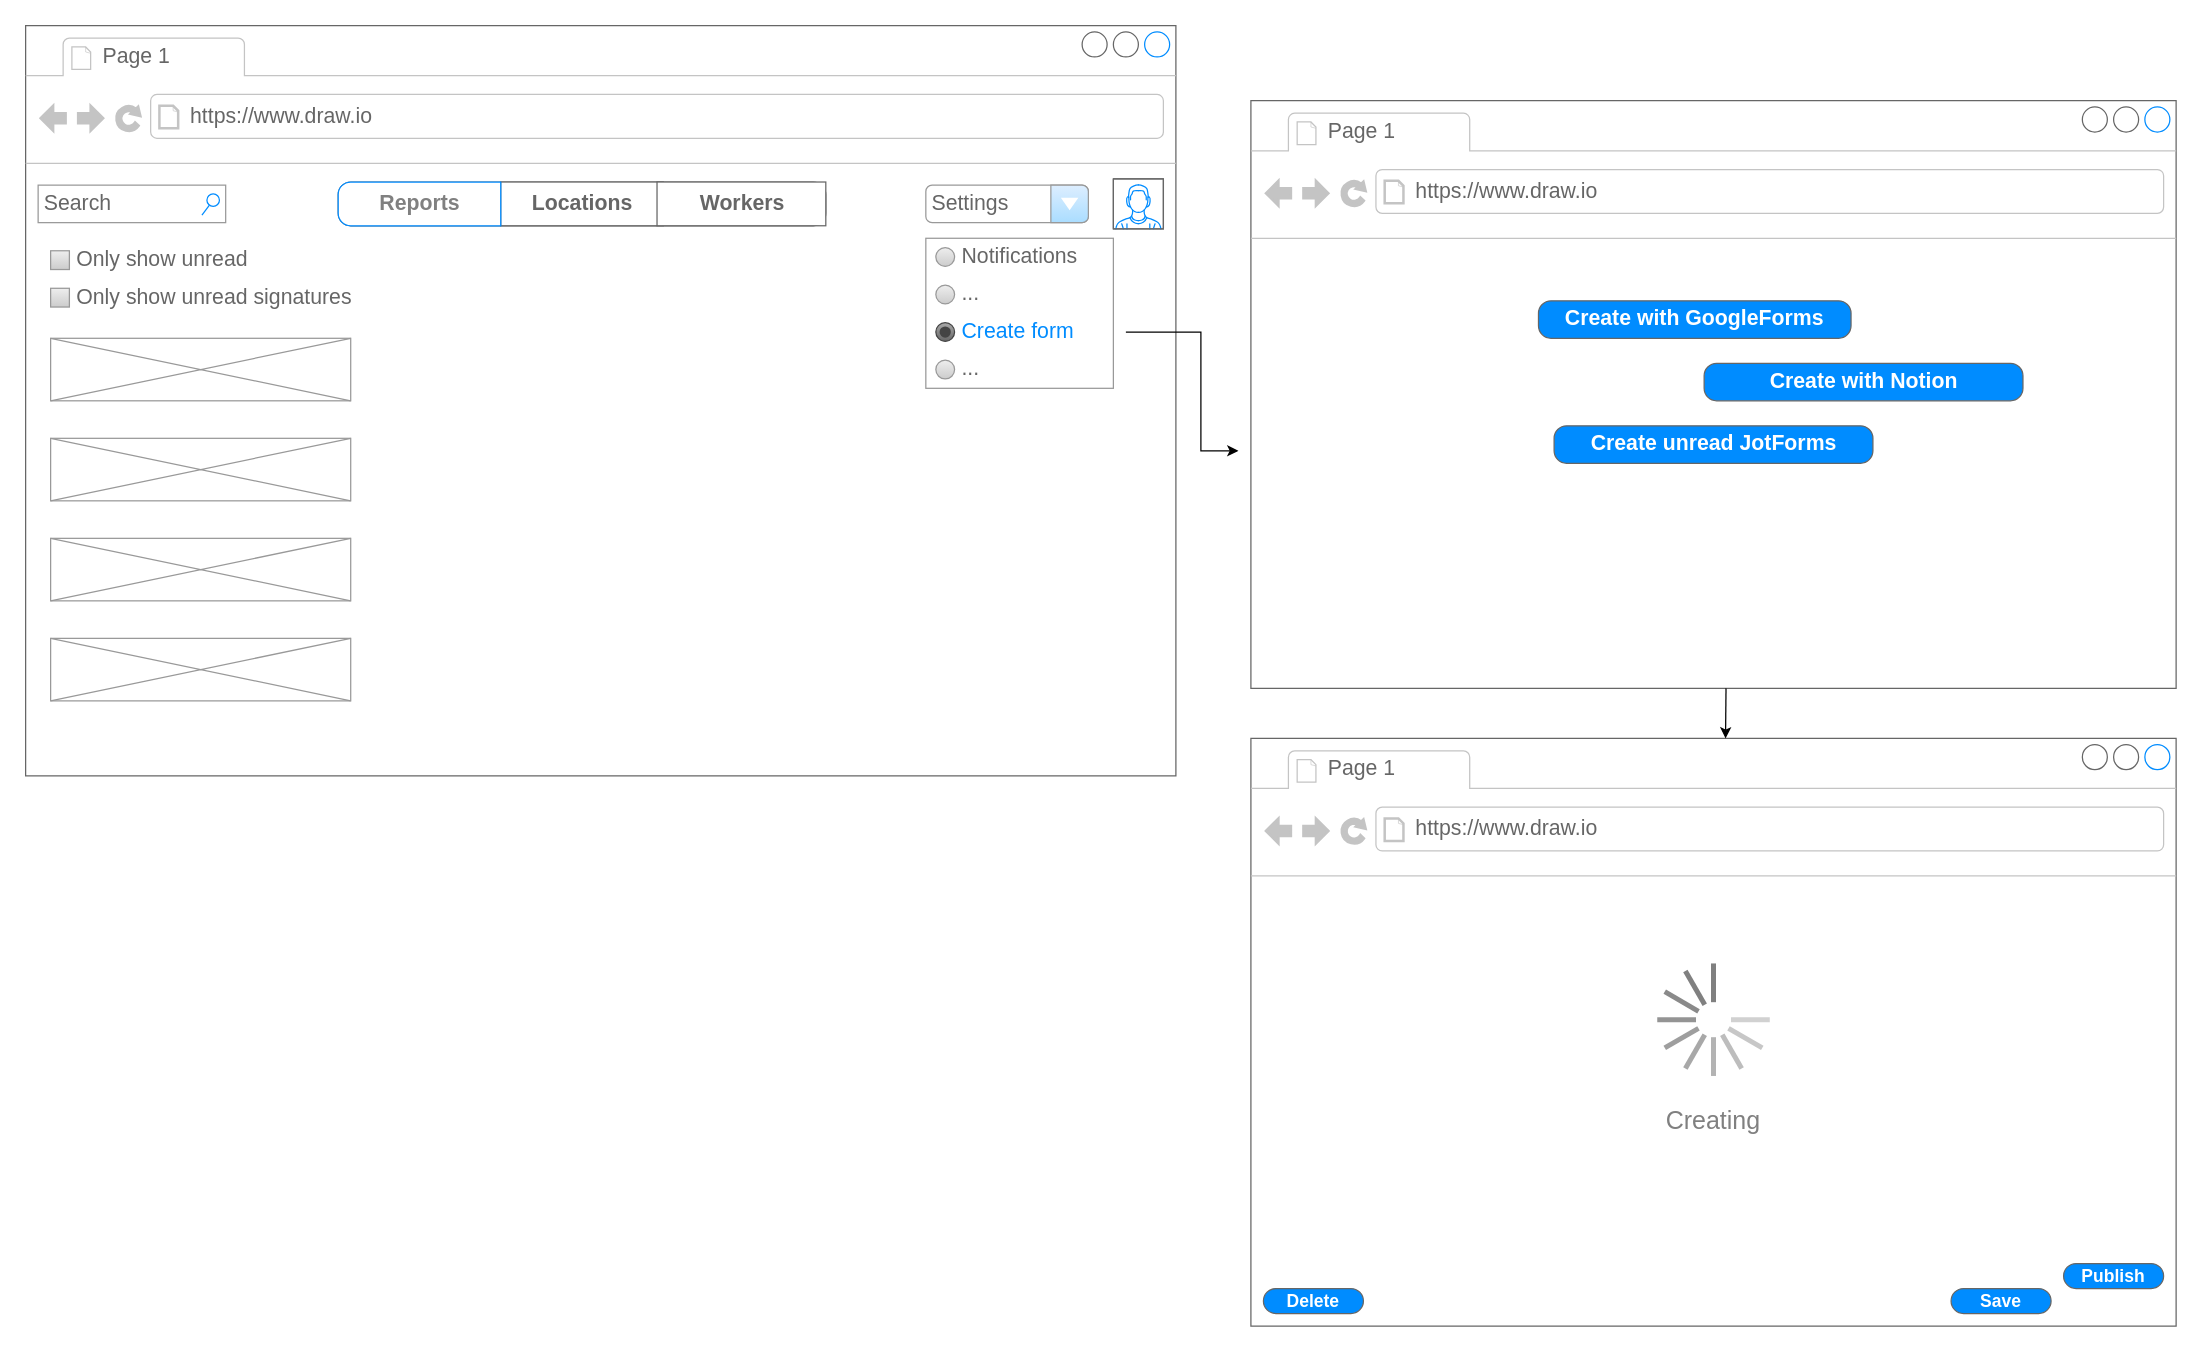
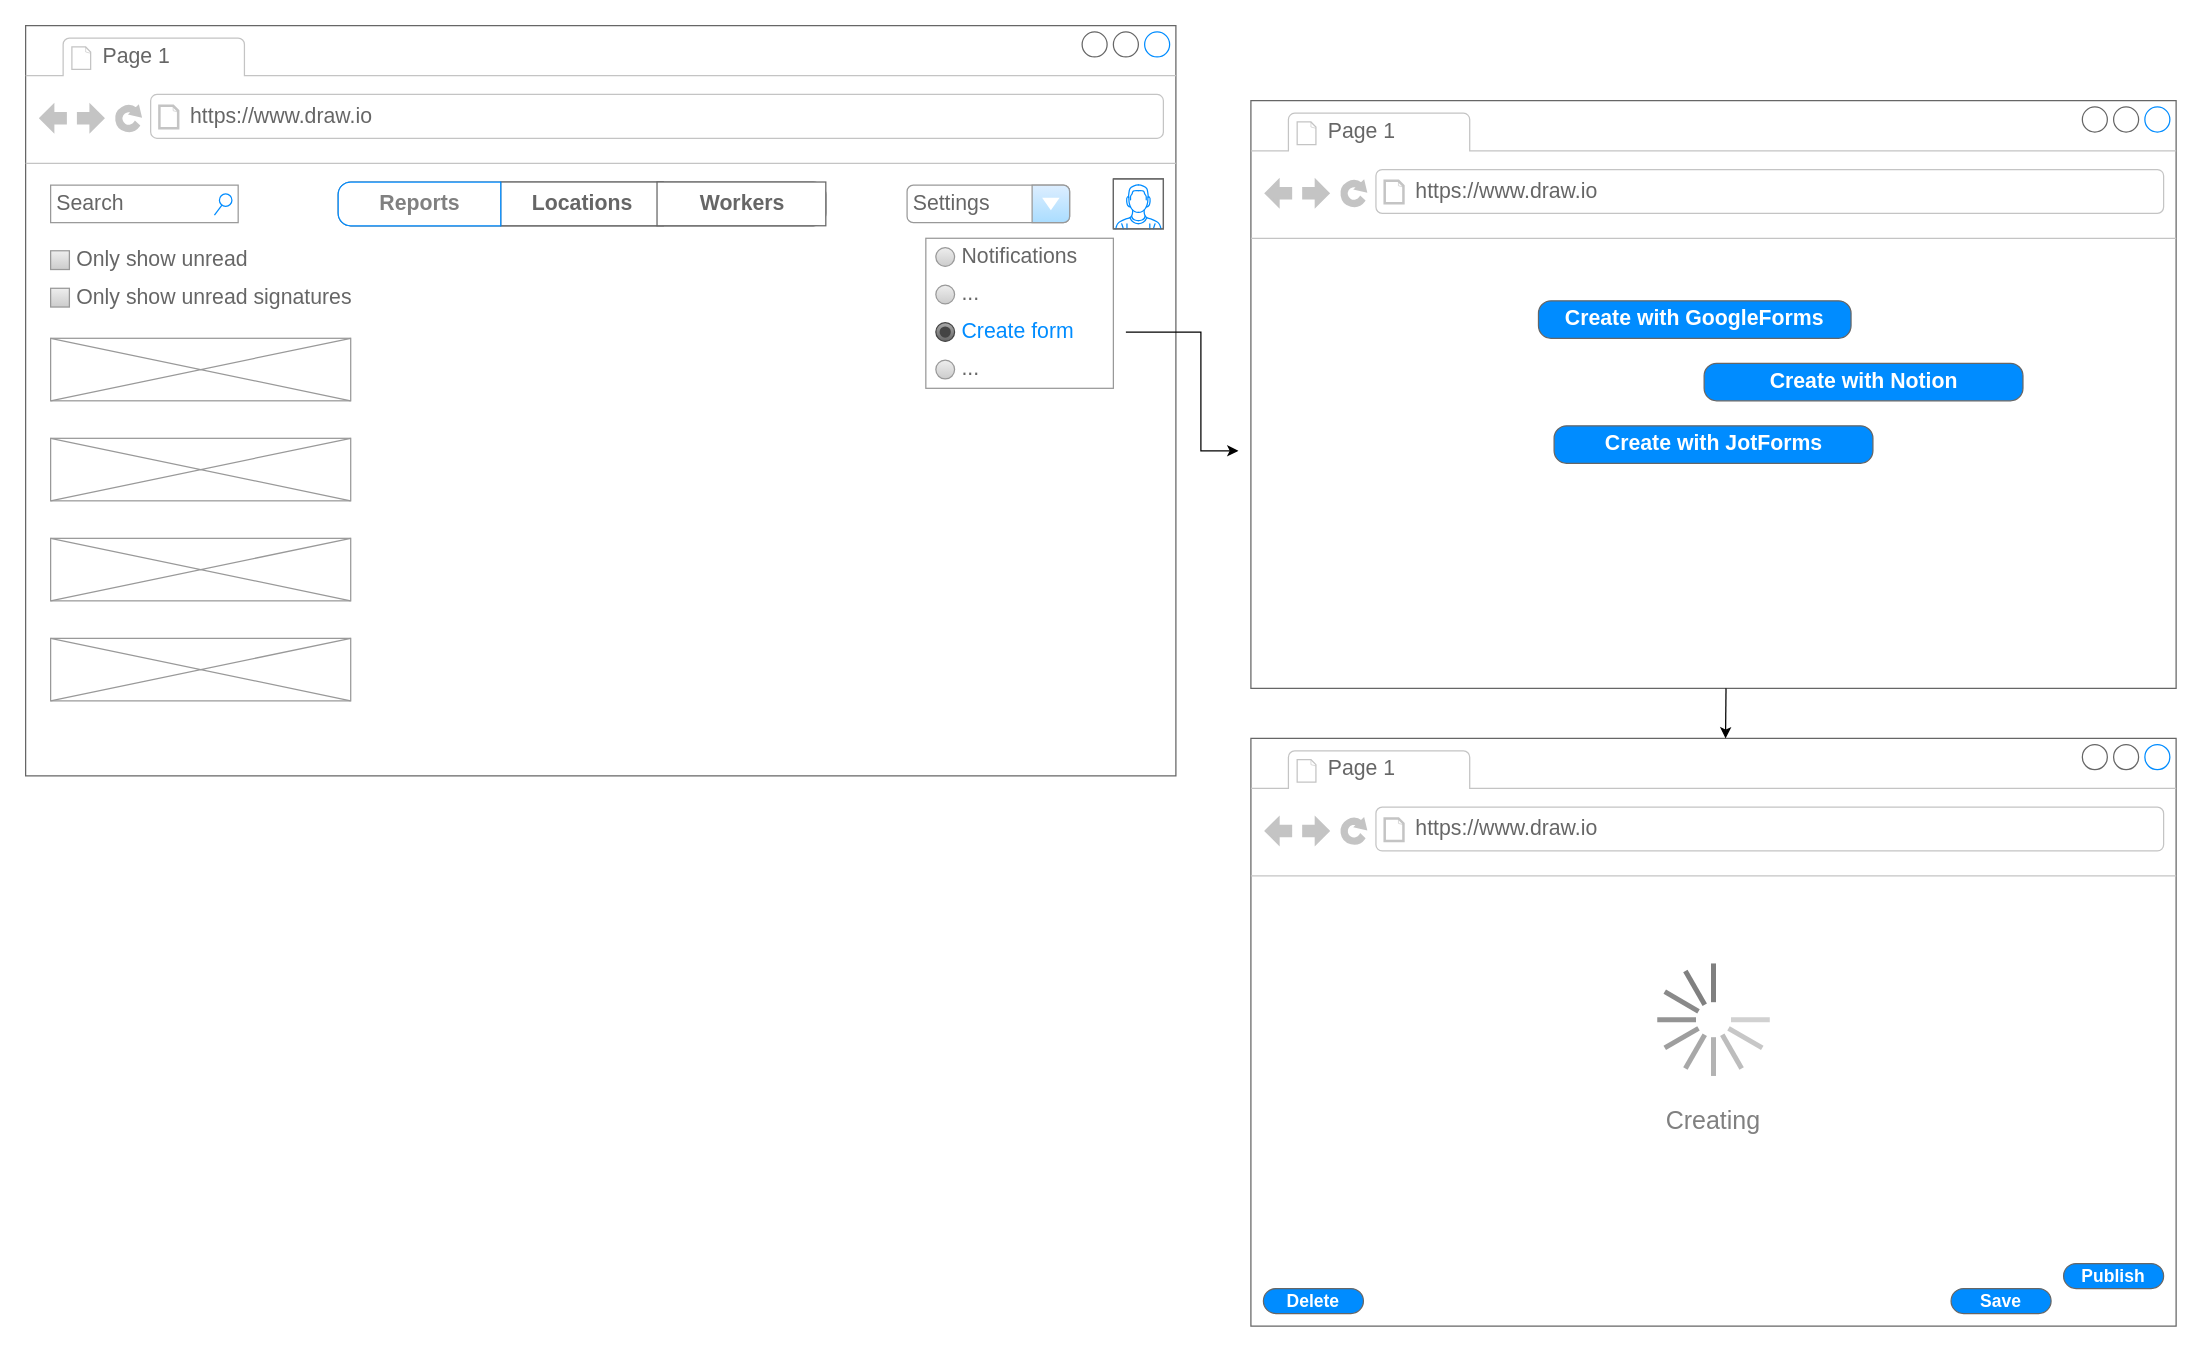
(132, 204) -> (144, 204)
(1007, 204) -> (988, 204)
(1714, 444) -> (1714, 444)
